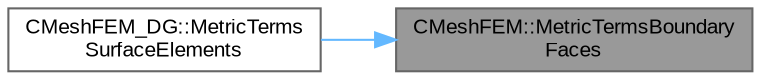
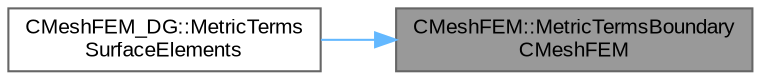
(574, 40) -> (574, 40)
